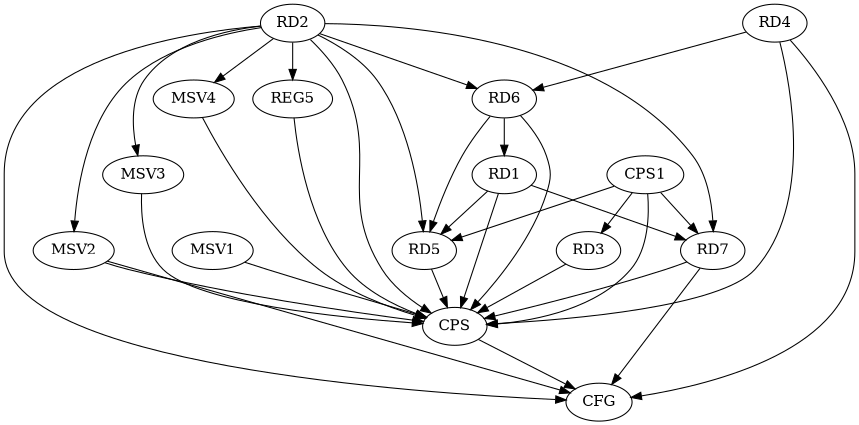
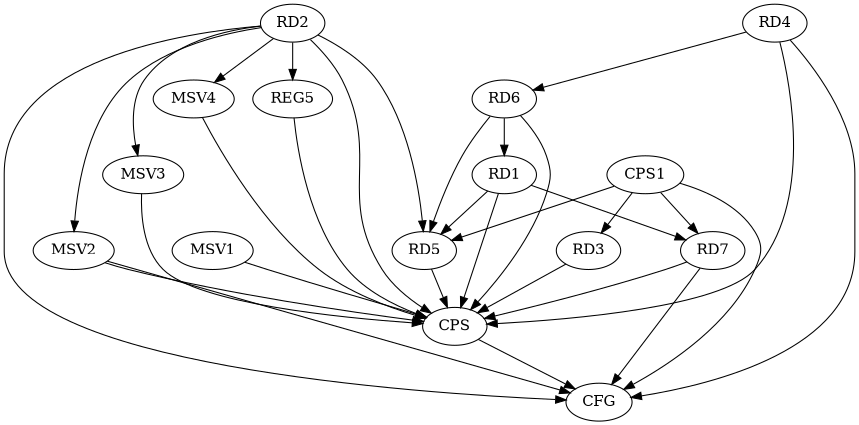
(393, 59) -> none
(557, 62) -> none
(595, 297) -> (746, 286)
